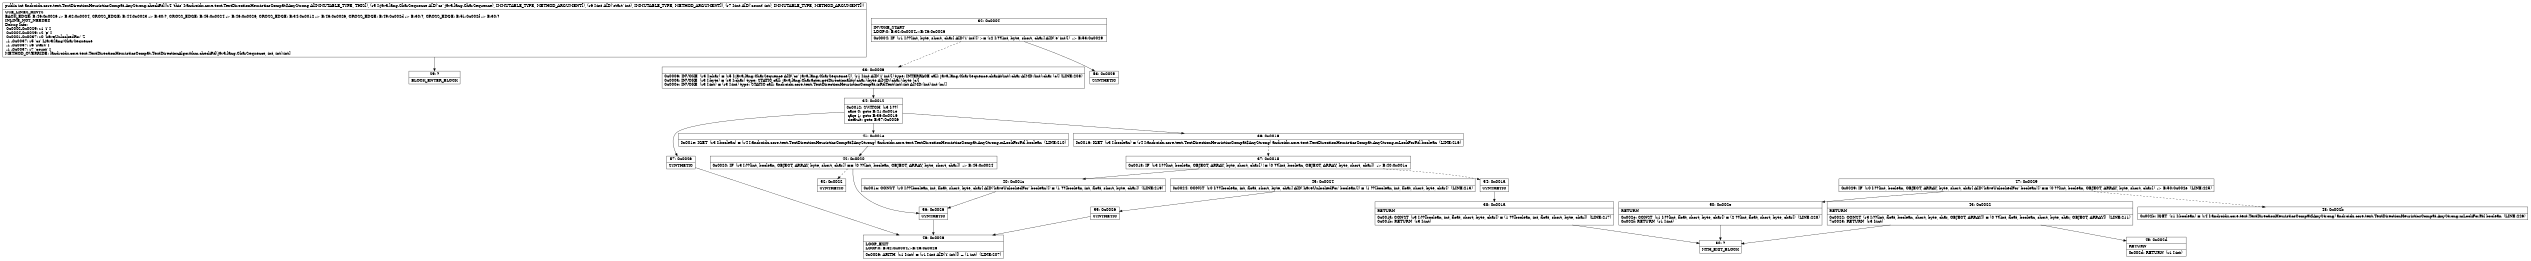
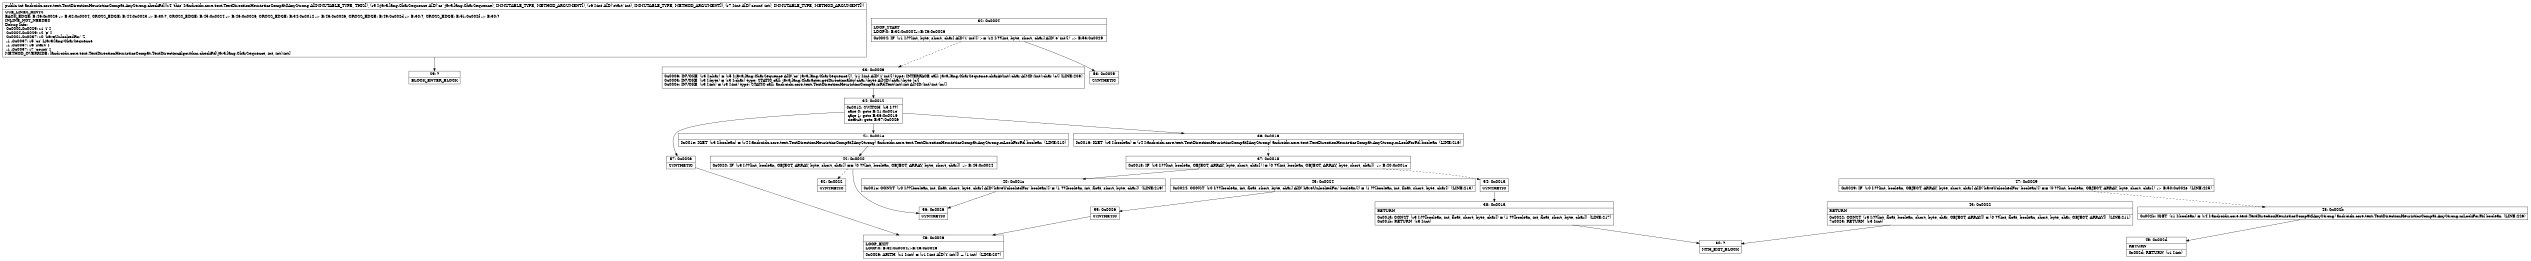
(889, 28) -> (887, 28)
(1720, 213) -> none
(933, 226) -> none
(2082, 233) -> (2244, 230)
